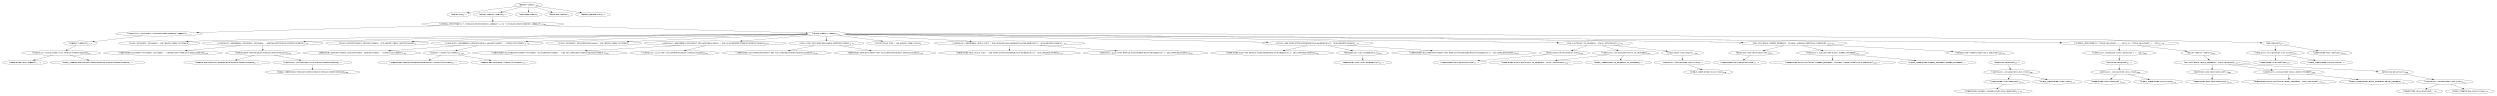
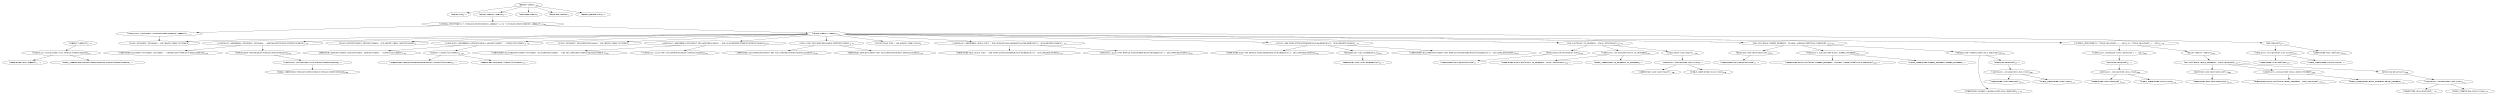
(118, 39) -> (159, 38)
none -> (1993, 58)
(227, 63) -> none
none -> (1656, 72)
(2001, 86) -> (1979, 73)
